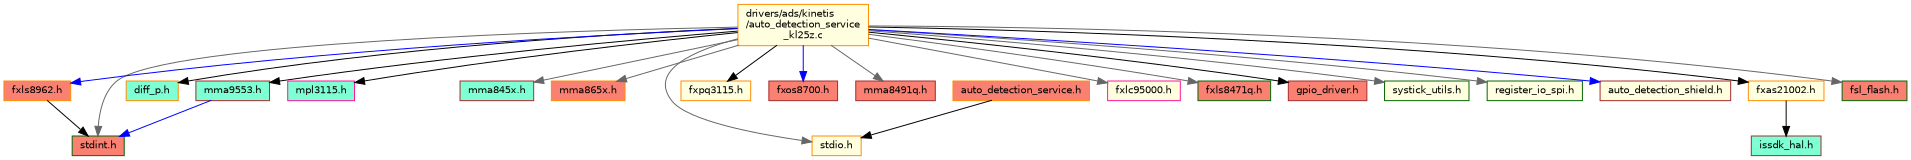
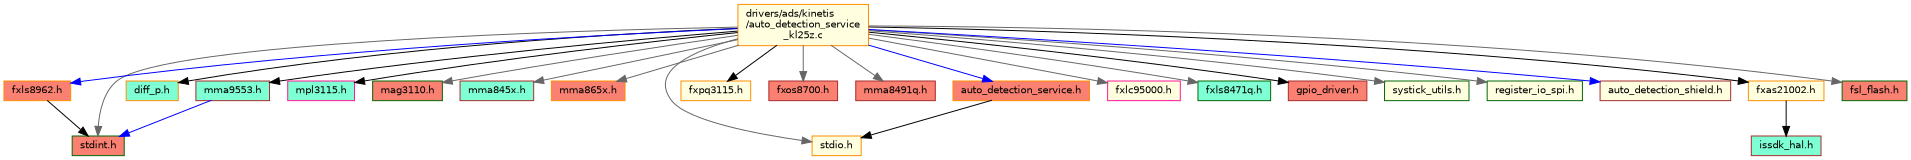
(803, 58) -> (803, 58)
none -> (926, 62)
none -> (408, 91)
(1234, 91) -> (1234, 91)
